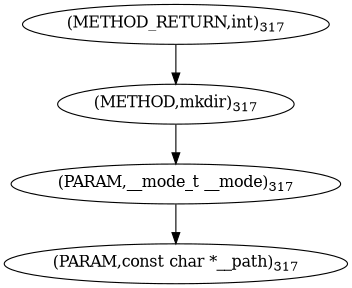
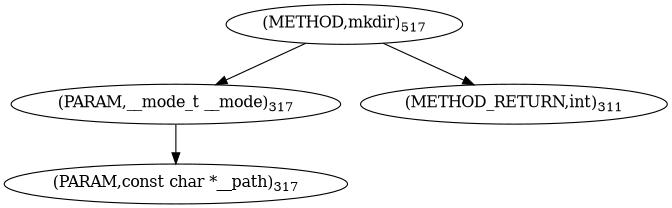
(272, 23) -> (610, 103)
(176, 59) -> (423, 62)
(245, 103) -> (414, 23)
